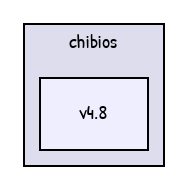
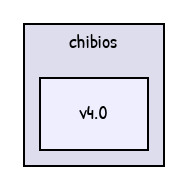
(94, 114) -> (94, 114)
